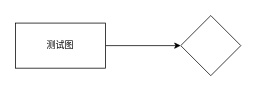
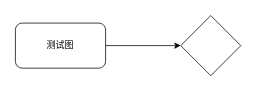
(60, 45) -> (60, 45)
